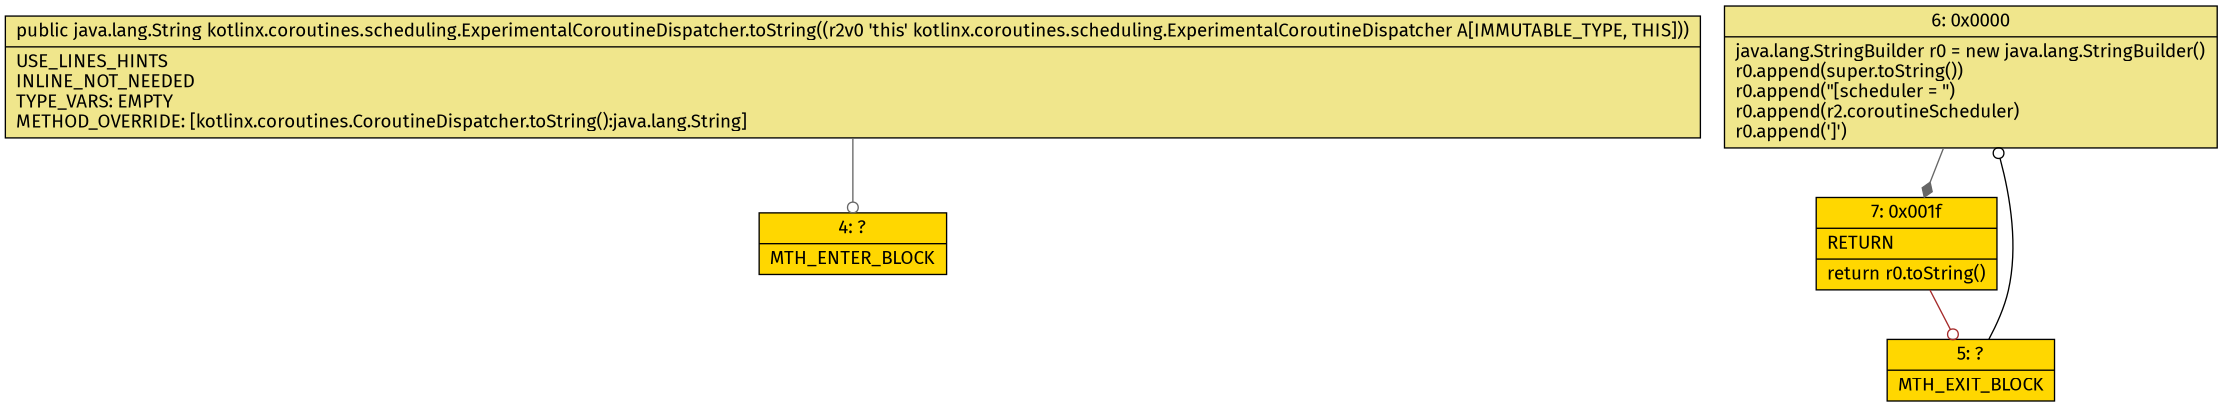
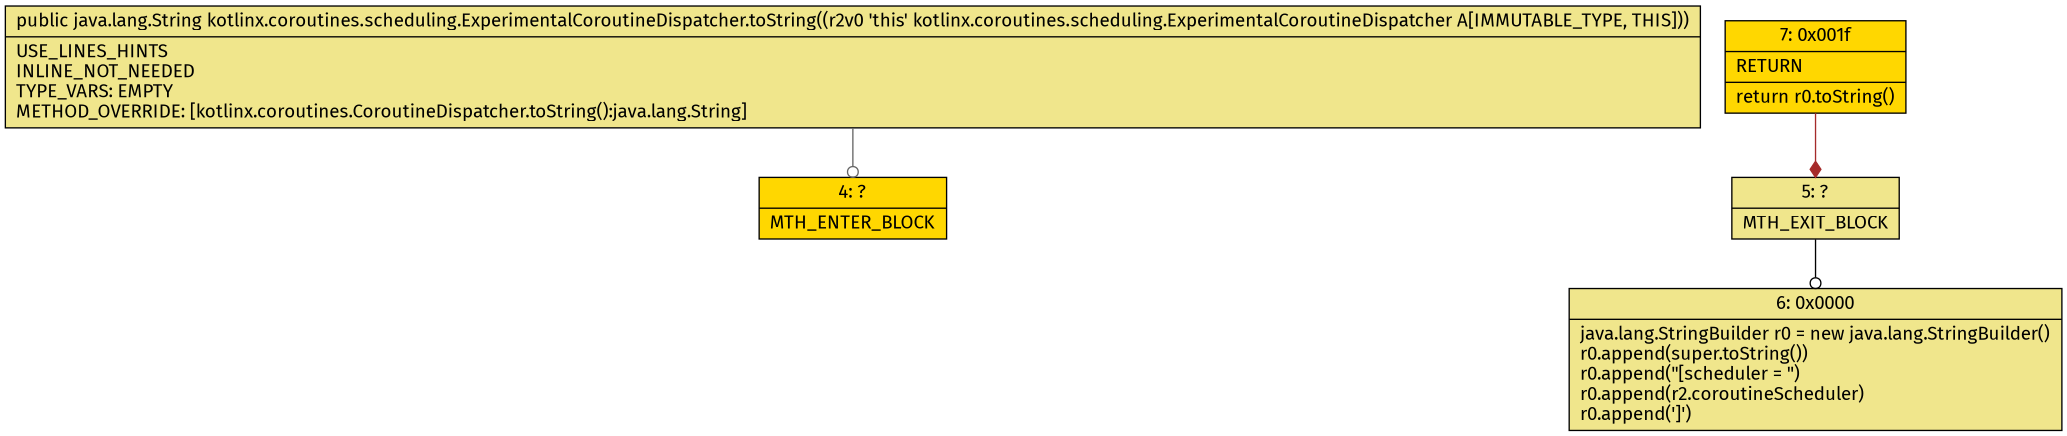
(1937, 165) -> none
(1940, 310) -> (1816, 137)
(1971, 370) -> (1816, 208)
